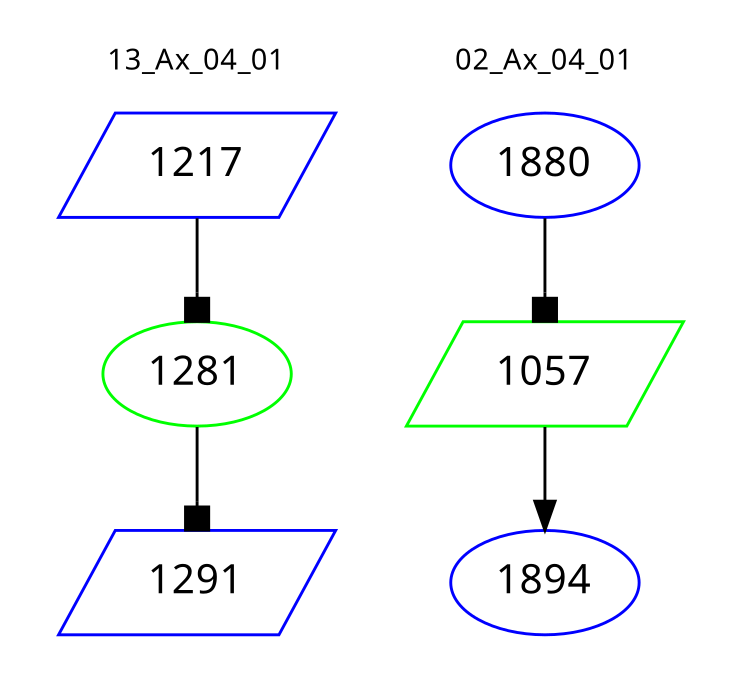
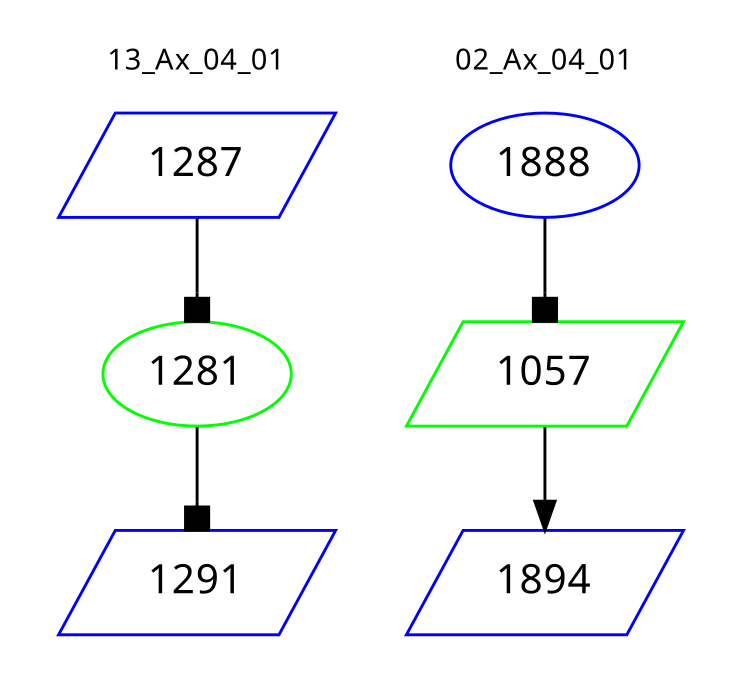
(197, 165) -> (197, 165)
(545, 165) -> (545, 165)
(545, 583) -> (545, 583)
